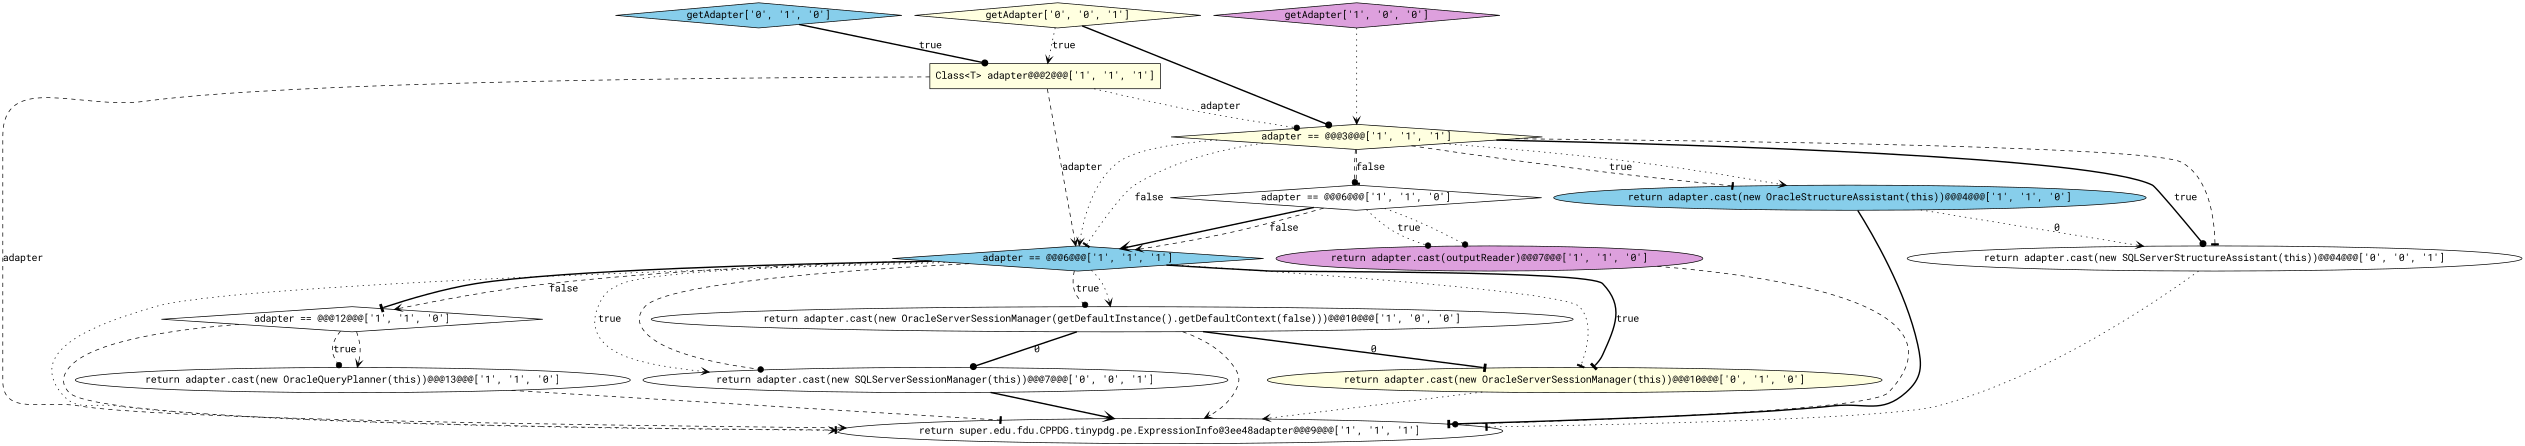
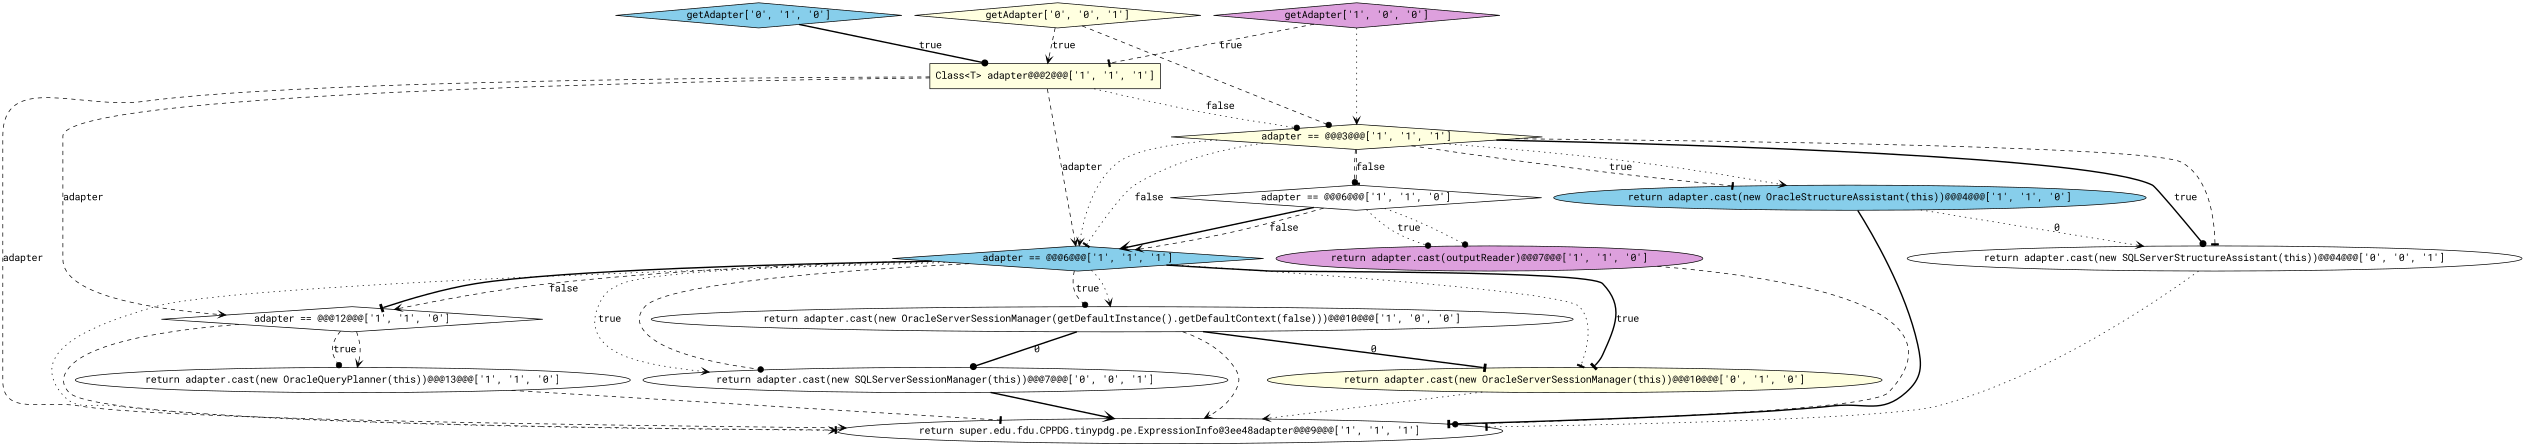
(1052, 42) -> (1052, 42)
none -> (1213, 44)
(1204, 75) -> (1204, 75)
none -> (345, 95)
(1220, 107) -> (1220, 107)
